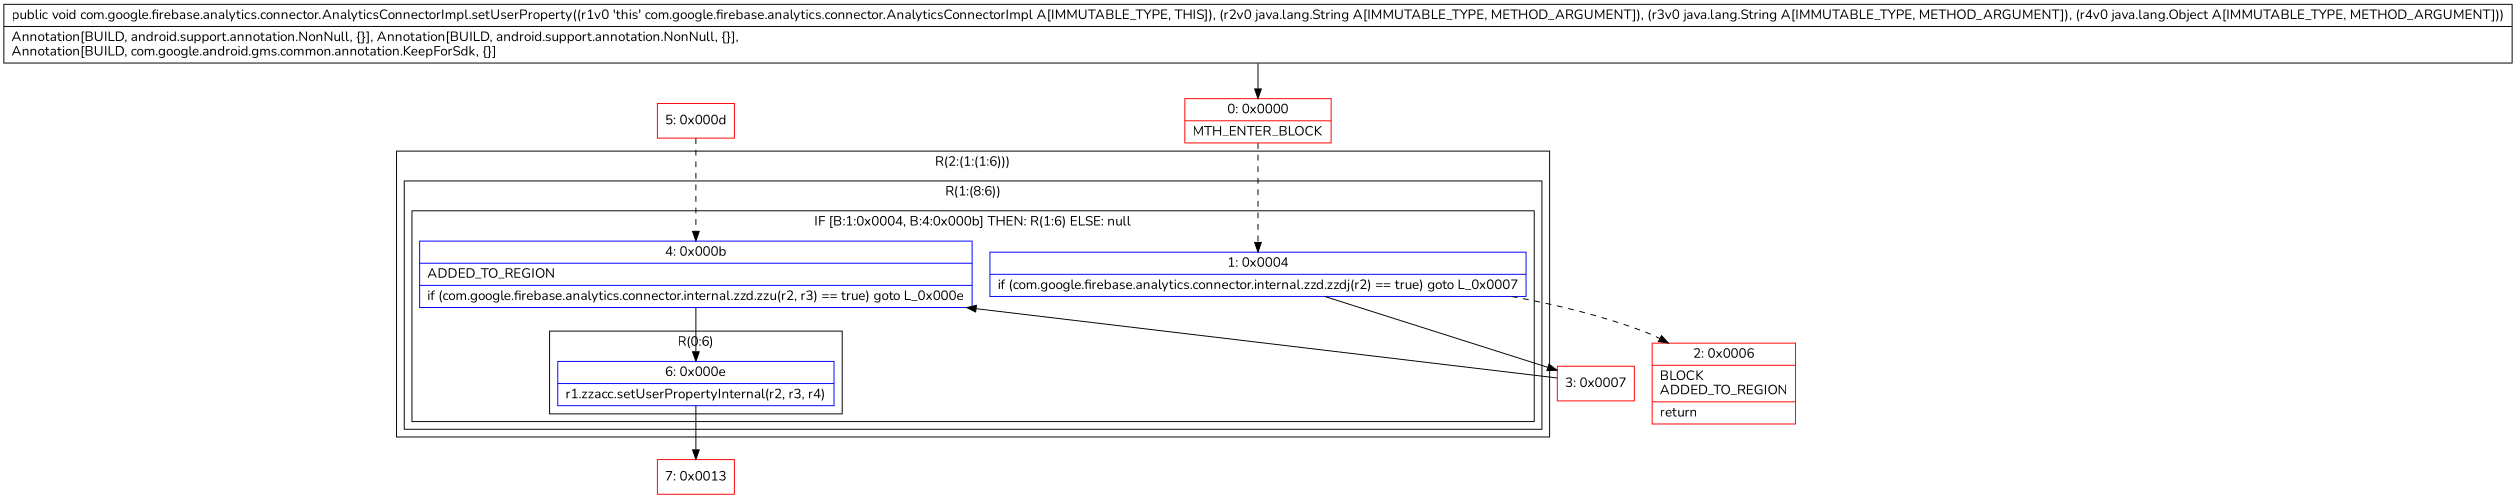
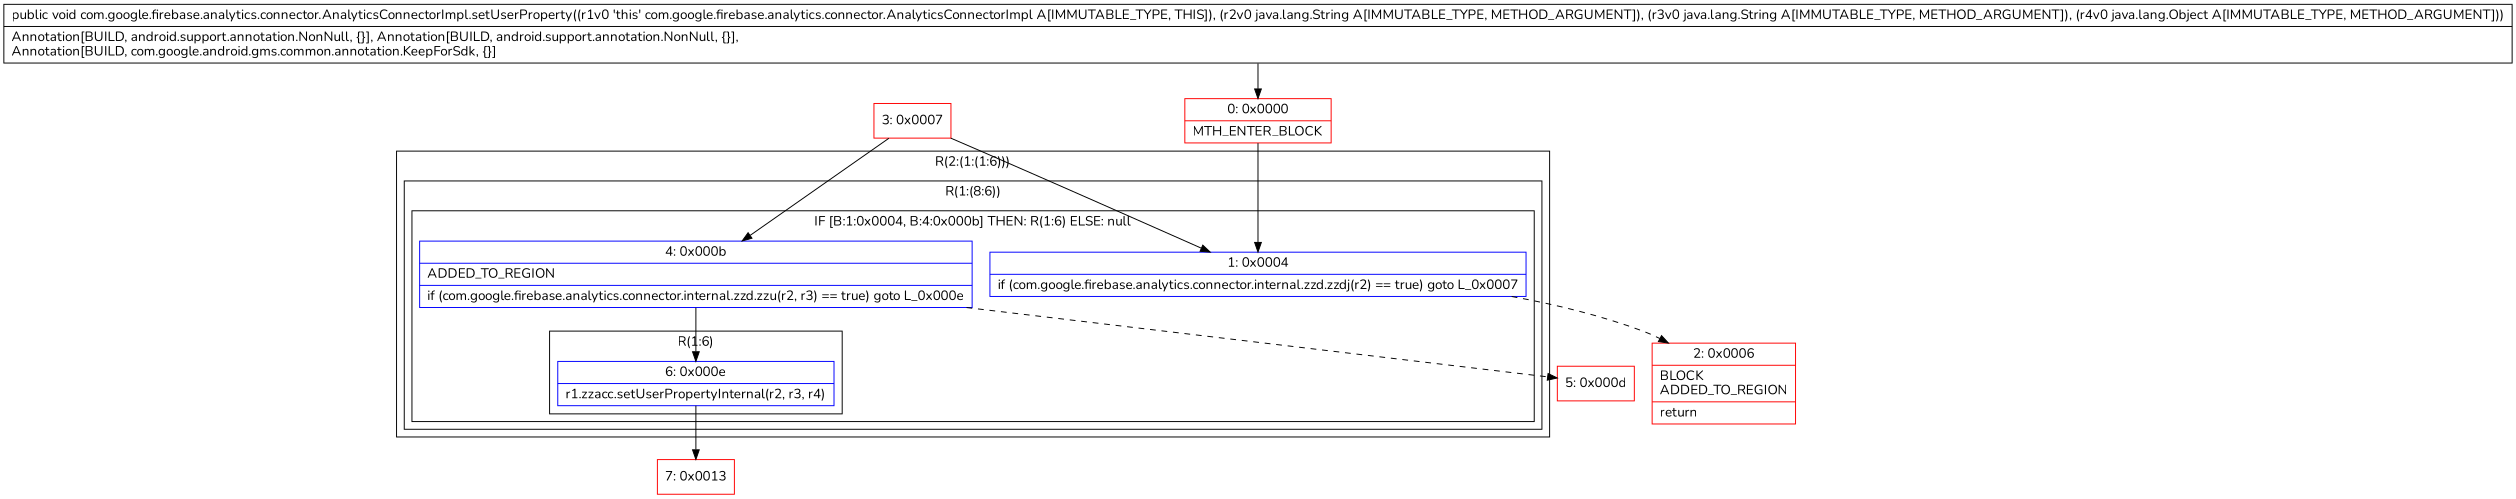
(696, 187) -> (1257, 342)
(1258, 193) -> (1258, 193)
(1436, 332) -> (1076, 193)
(696, 342) -> (696, 342)
